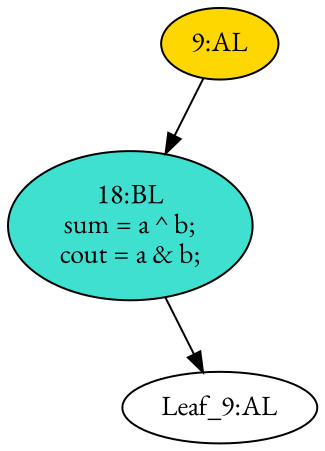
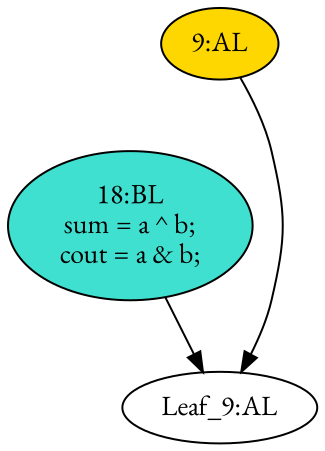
(189, 107) -> (282, 215)
